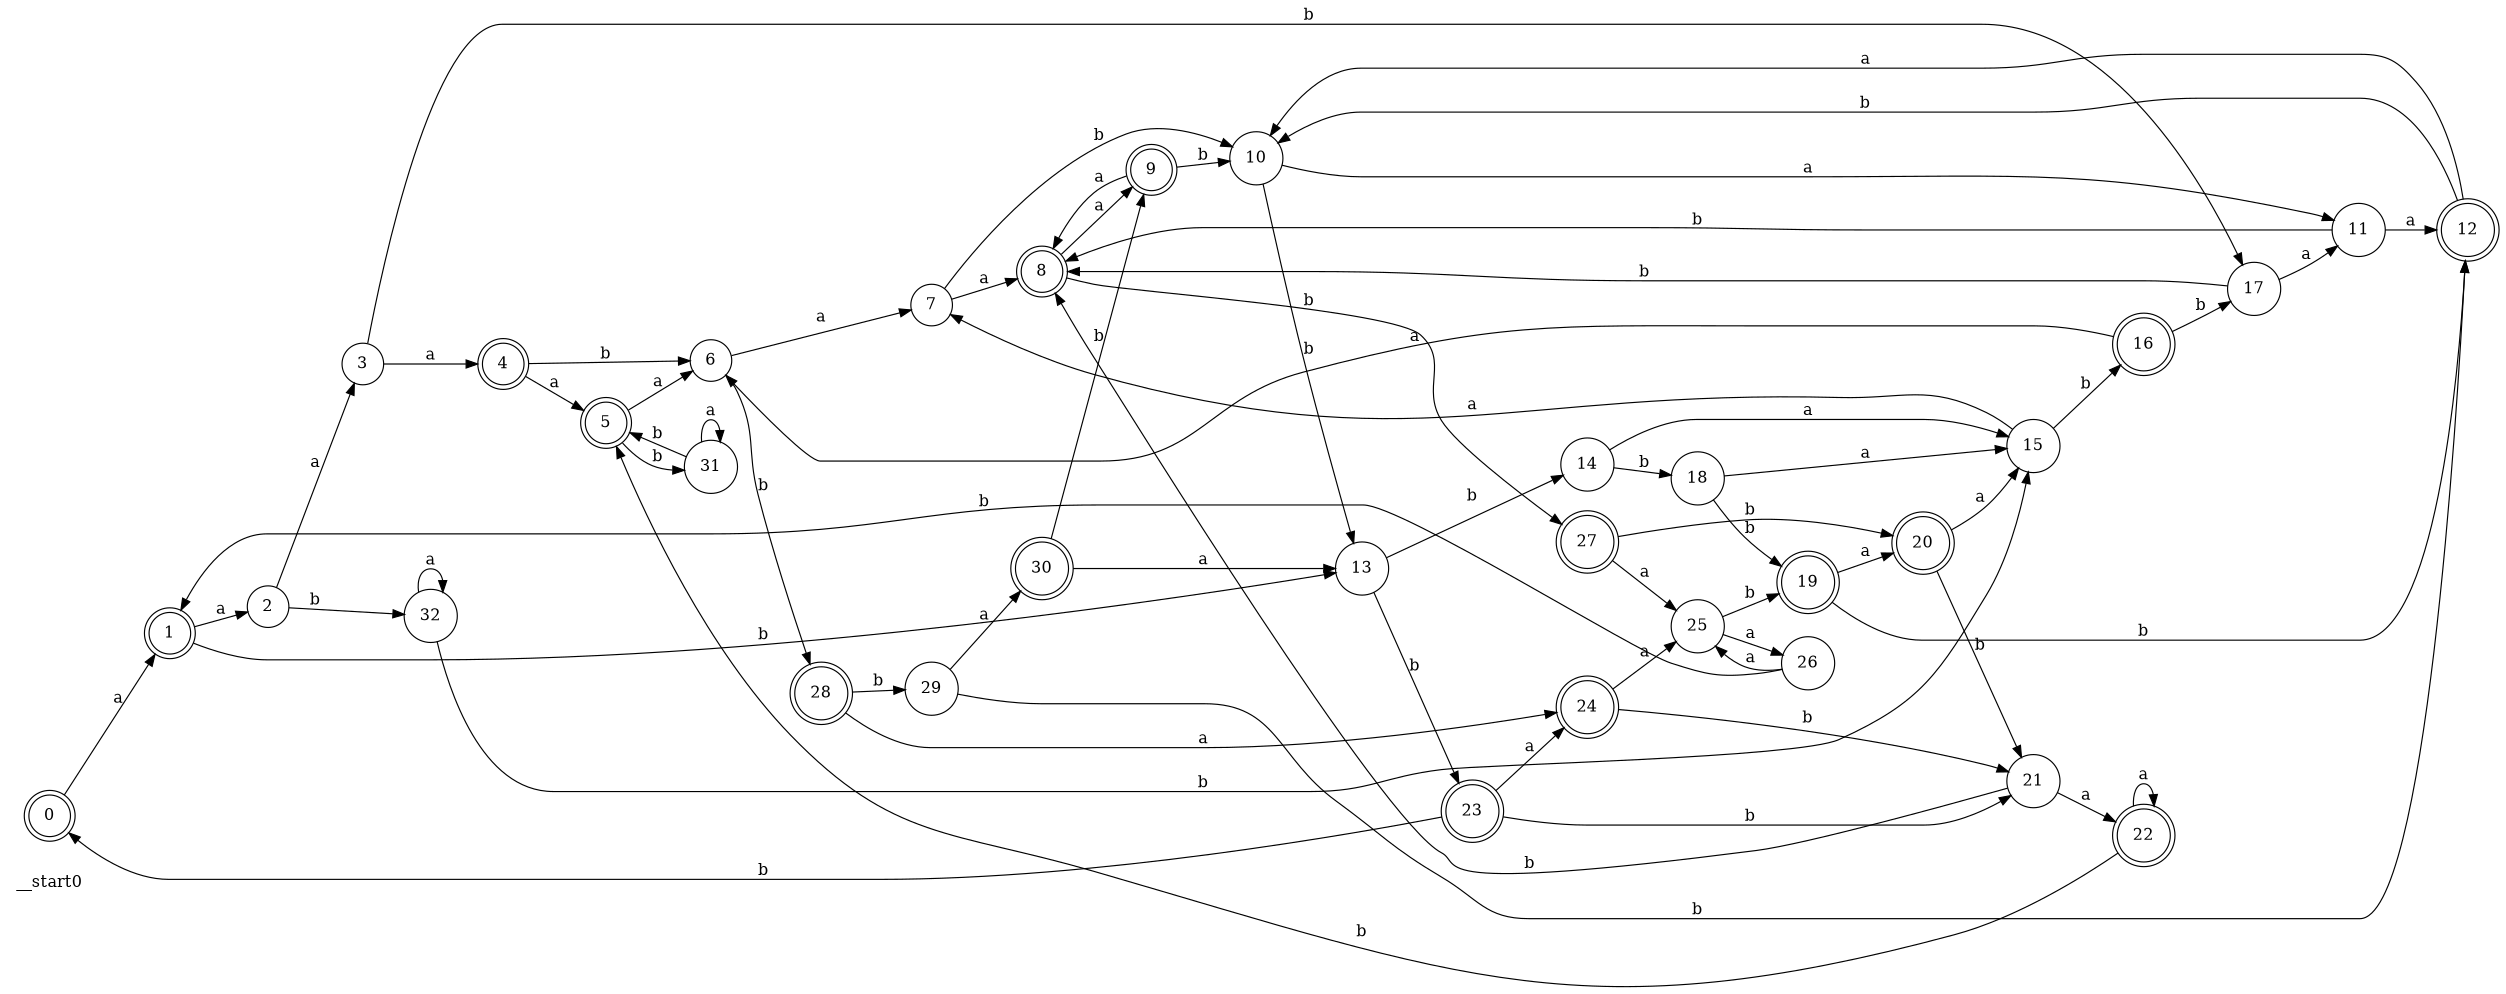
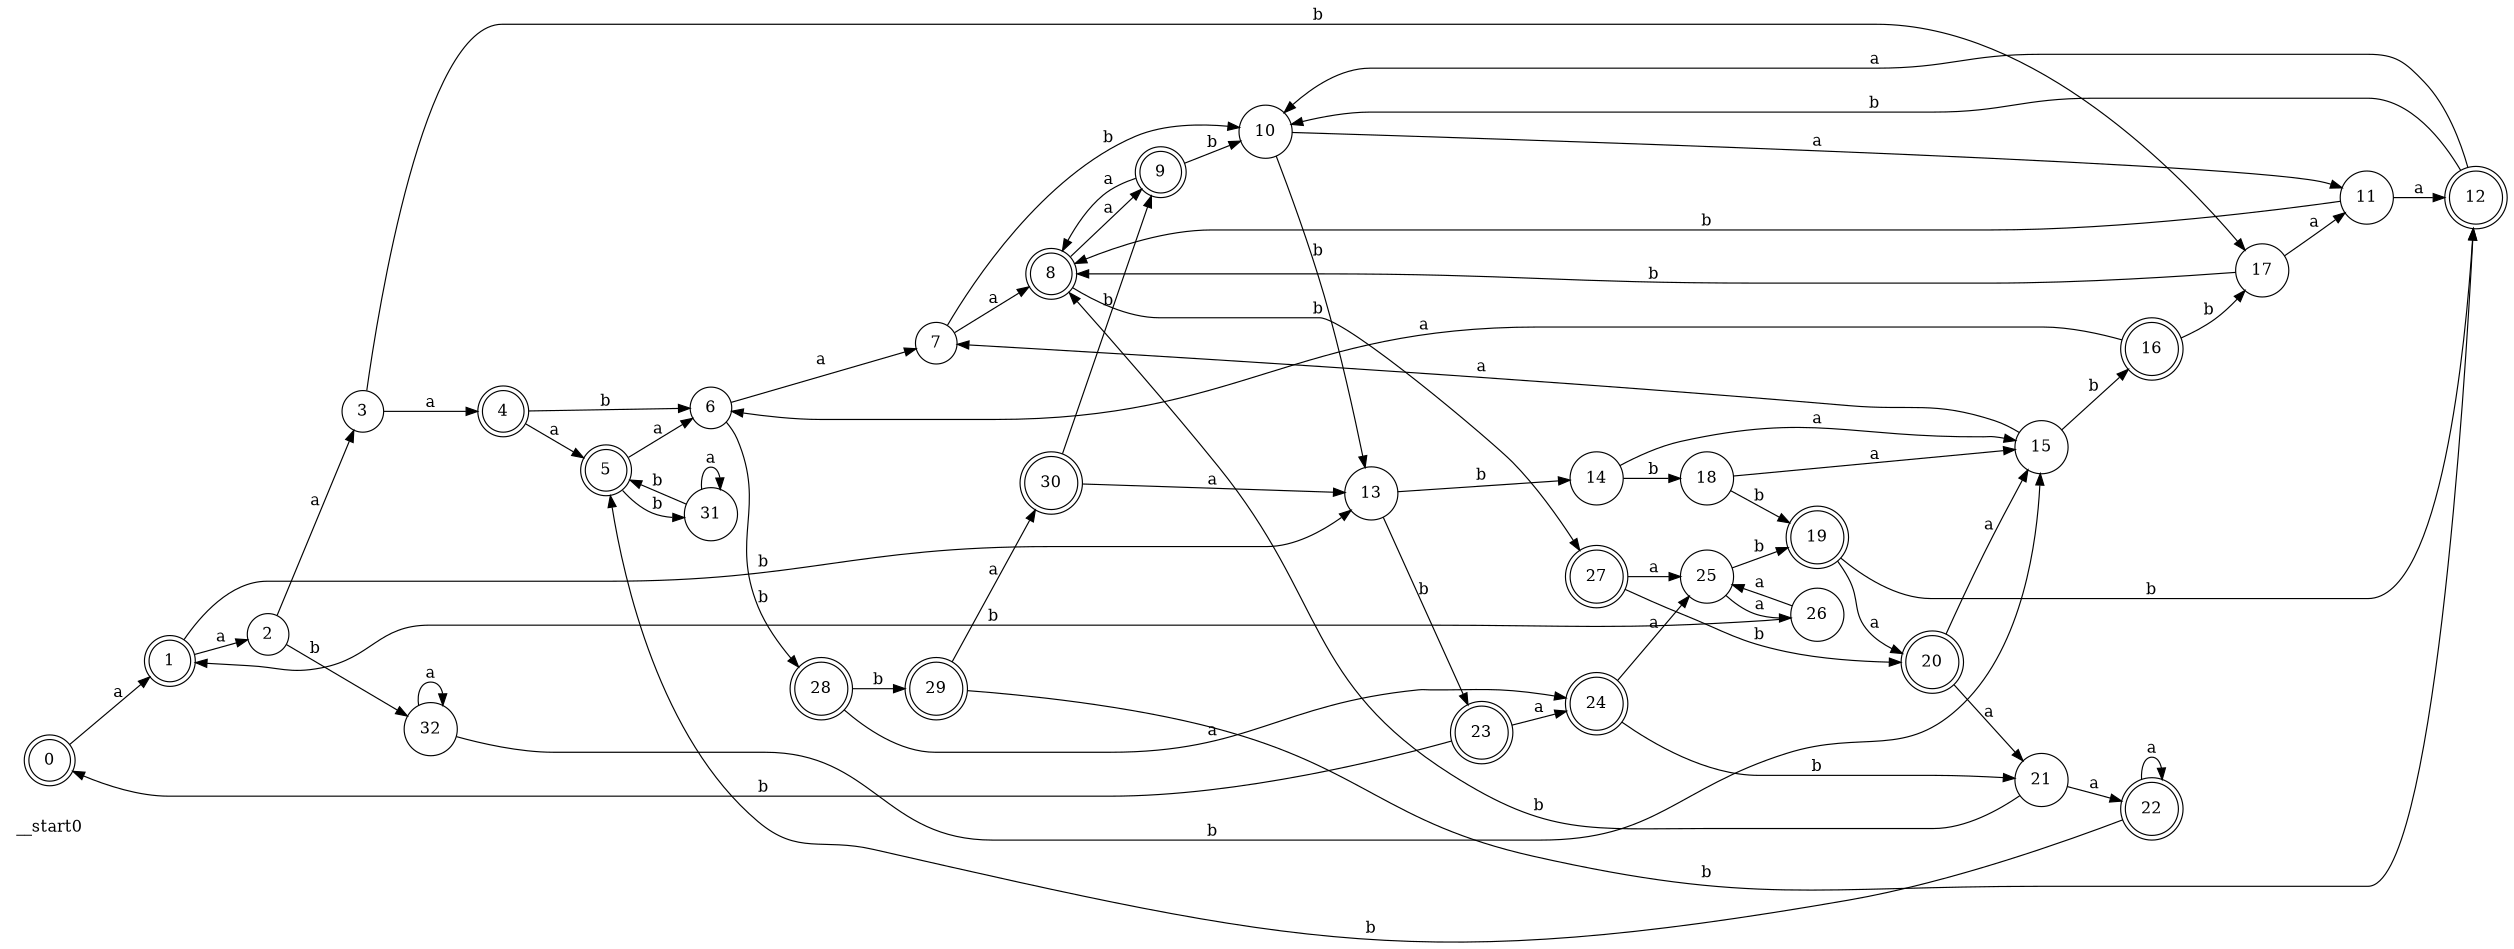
(1981, 645) -> (1989, 712)
(932, 689) -> (936, 689)
(1754, 825) -> none
